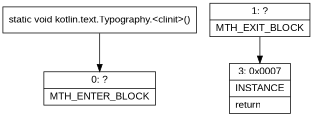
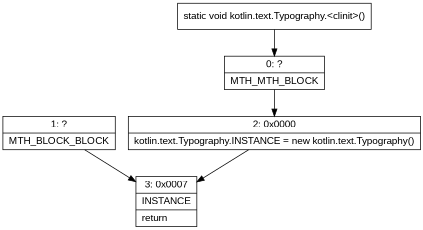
(260, 28) -> (59, 141)
(100, 96) -> (274, 81)
none -> (274, 133)
